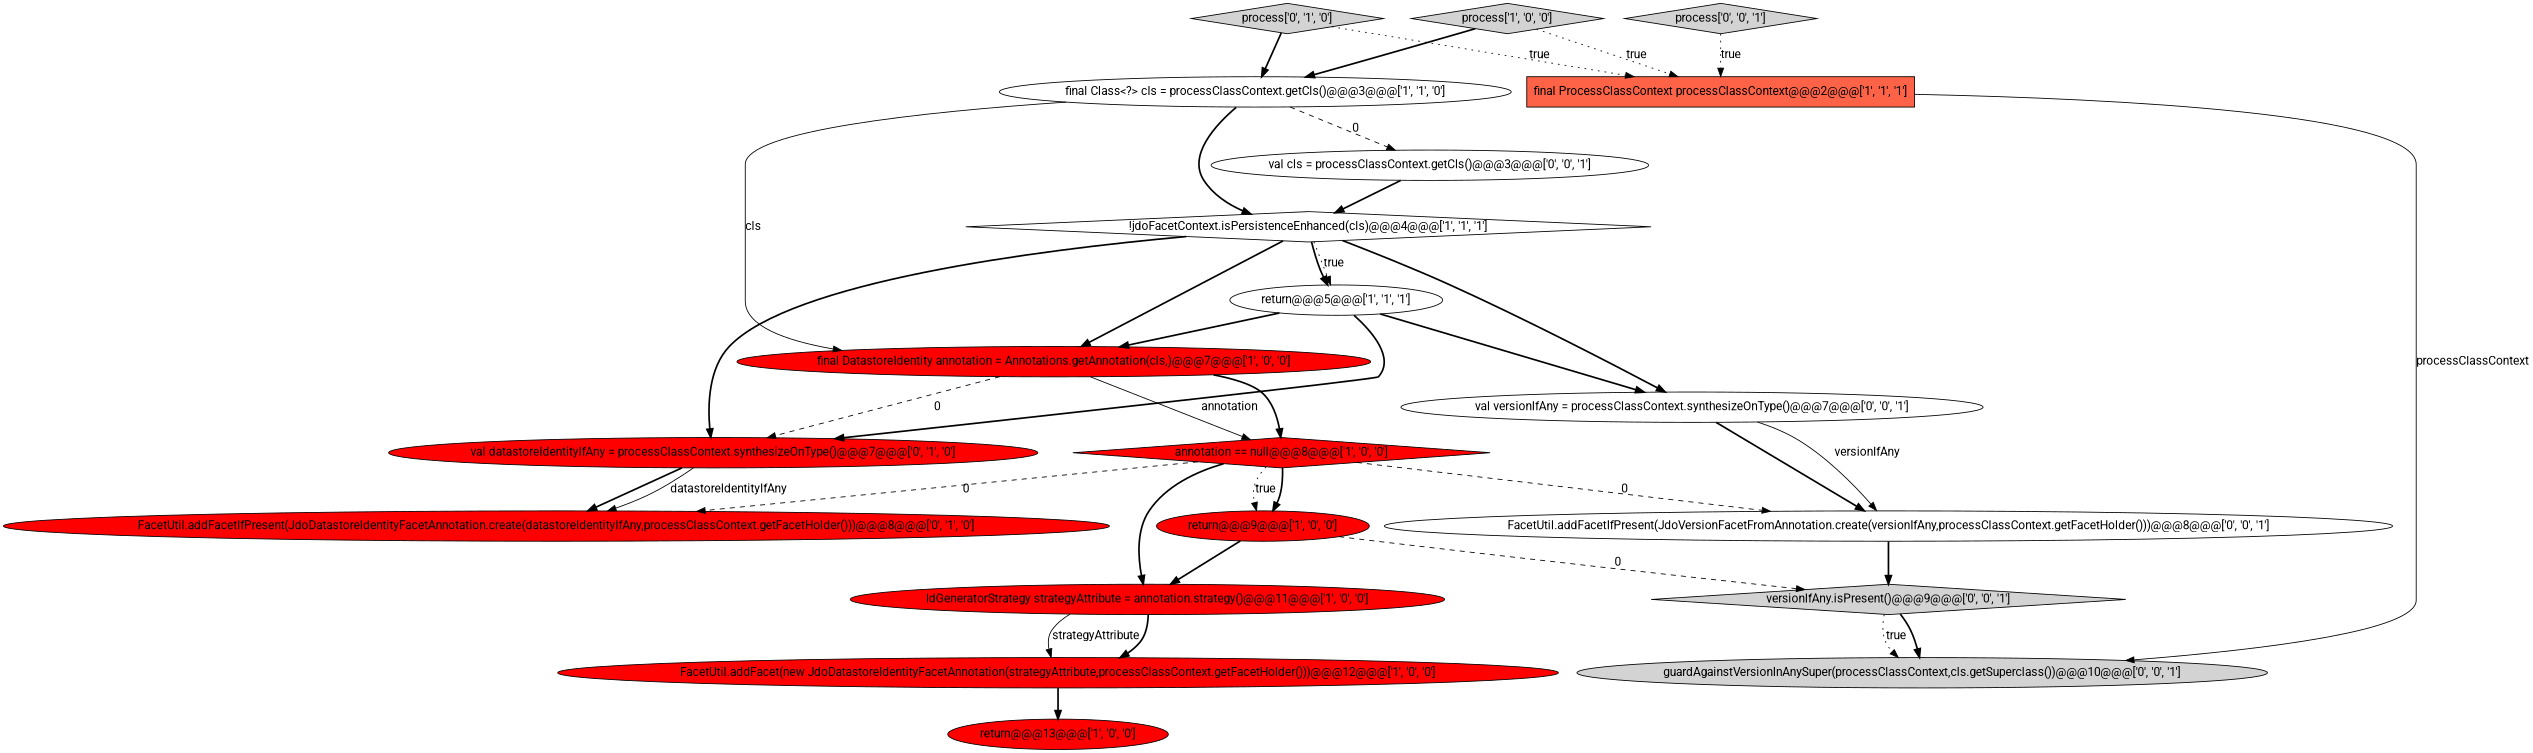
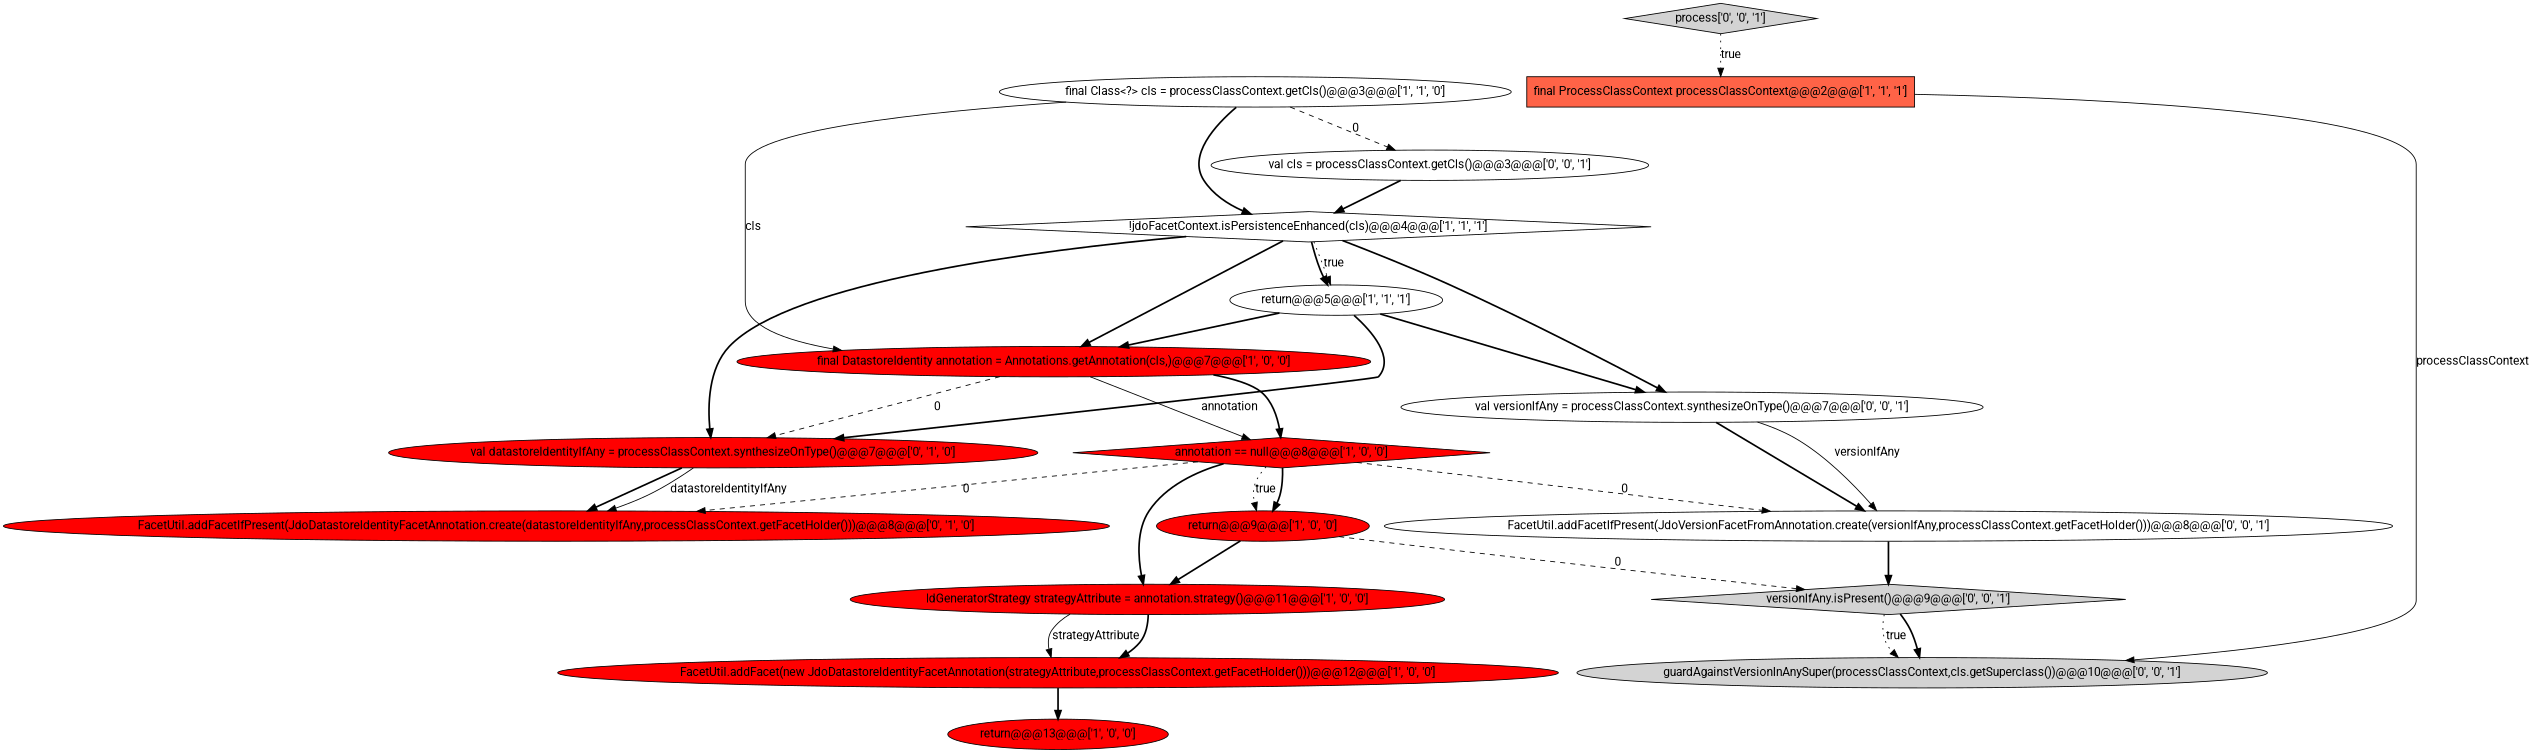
(1287, 19) -> none
(1507, 19) -> none
